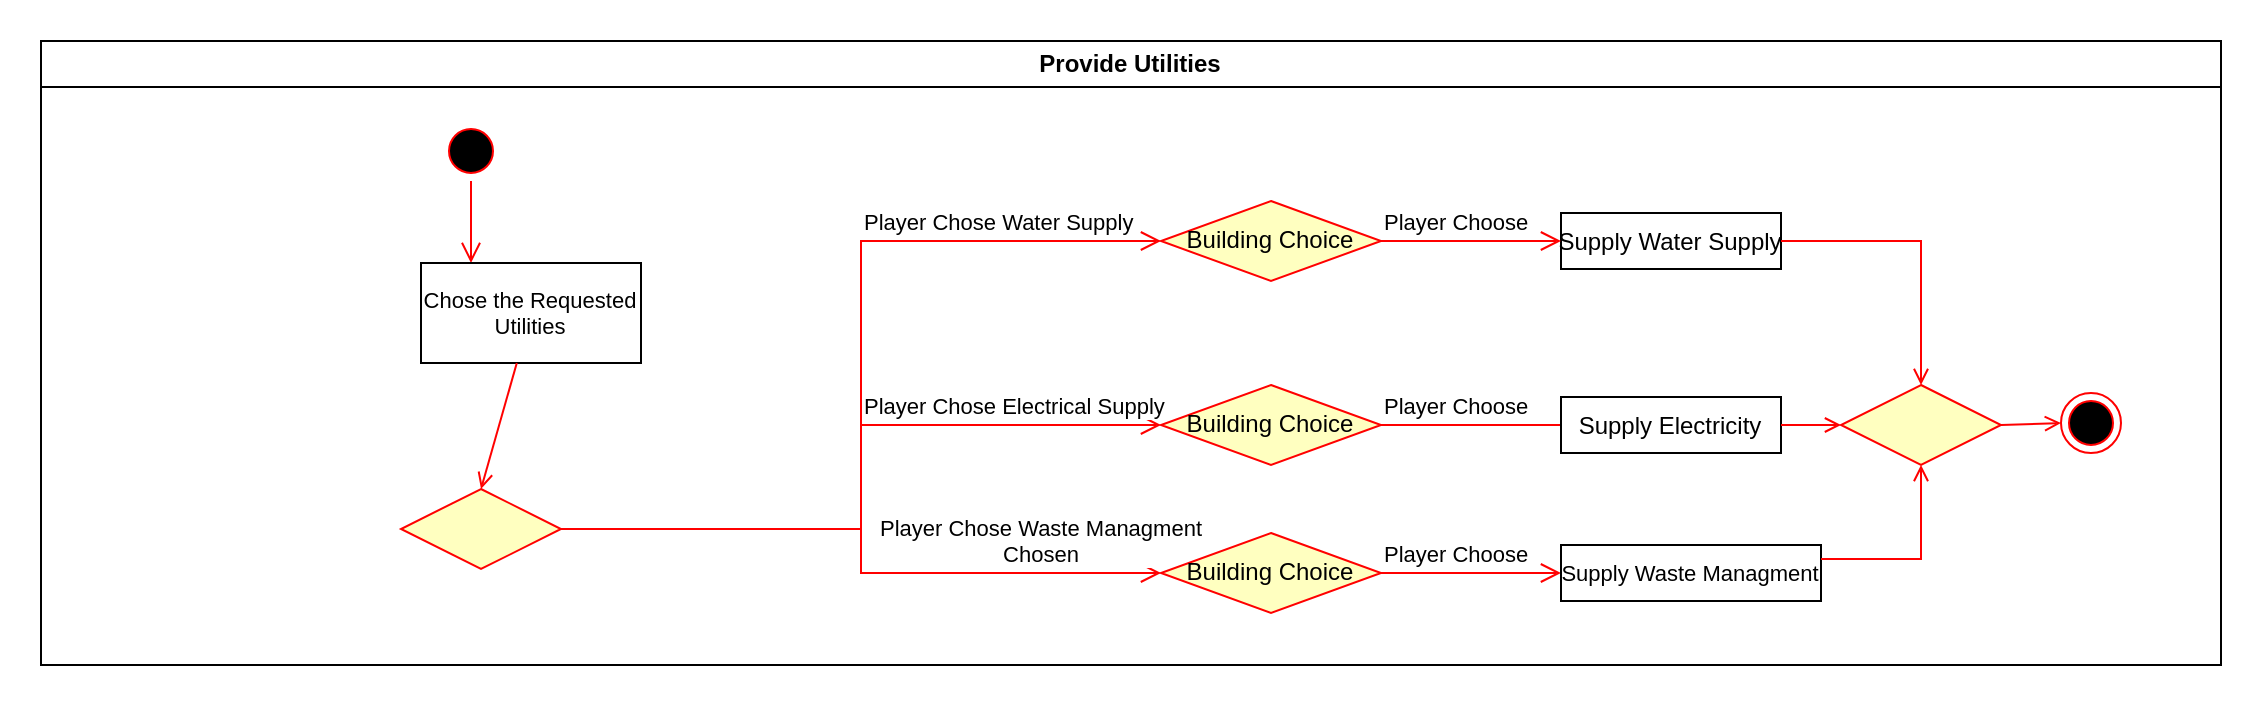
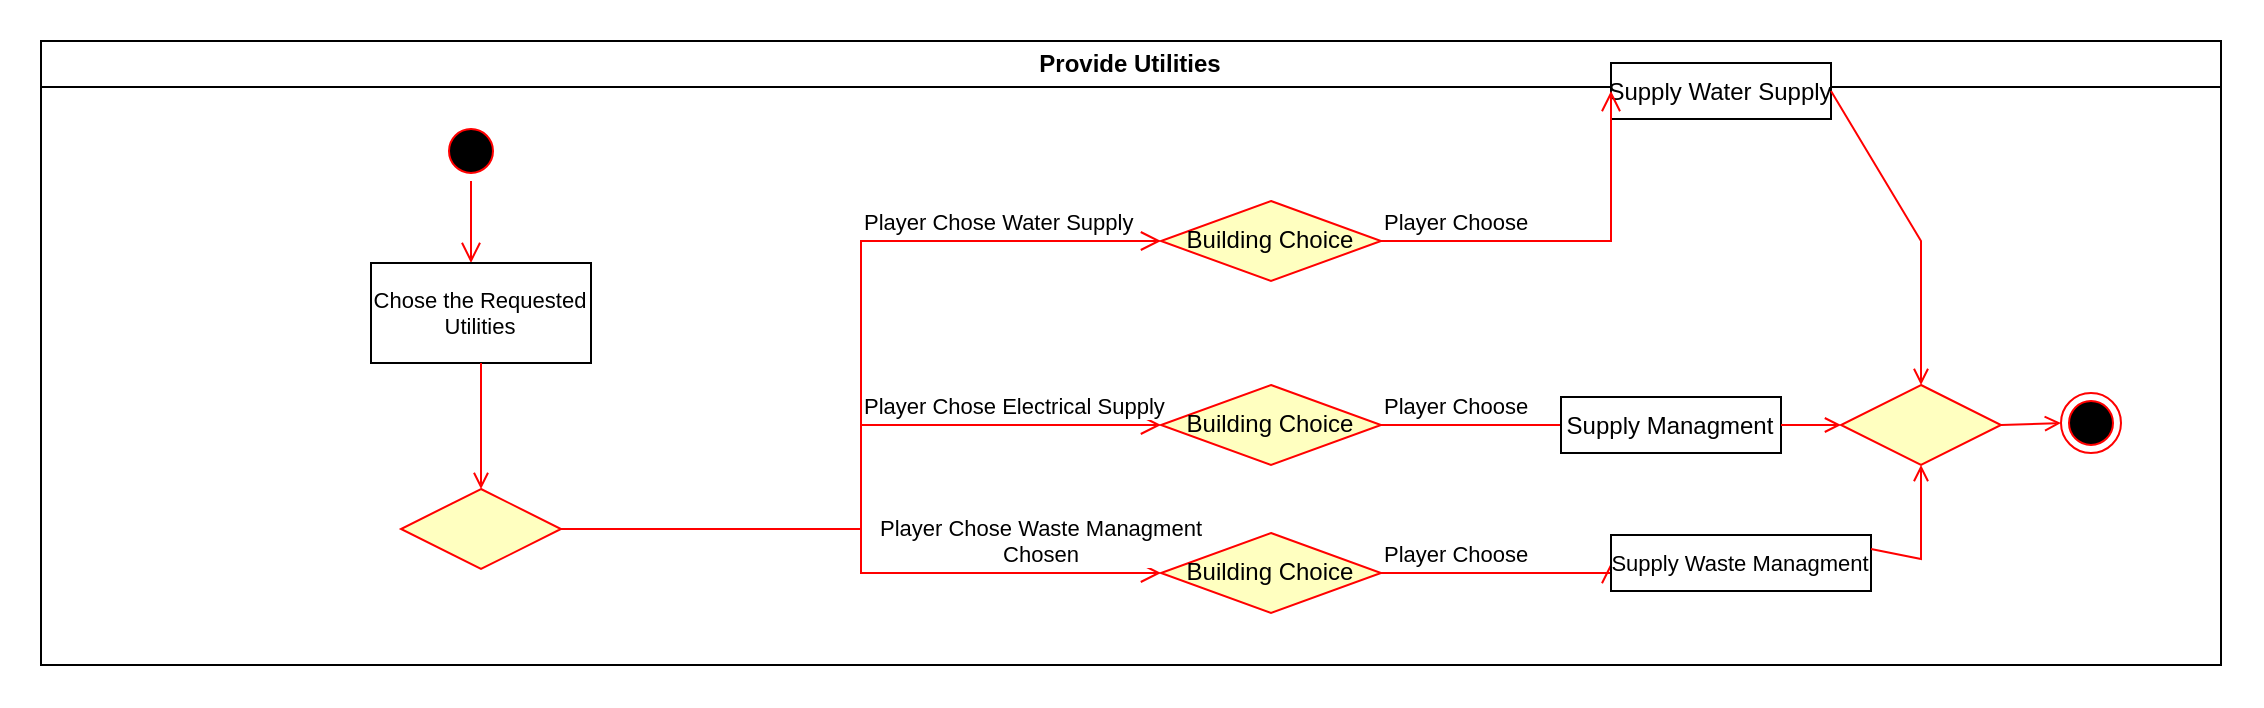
(1671, 241) -> (1721, 91)
(531, 313) -> (481, 313)
(1670, 426) -> (1670, 426)
(1691, 573) -> (1741, 563)
